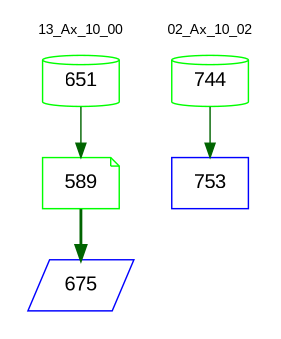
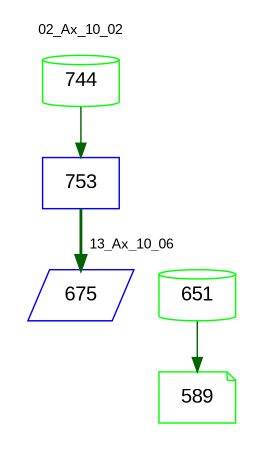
(81, 31) -> (132, 245)
(81, 227) -> (81, 240)
